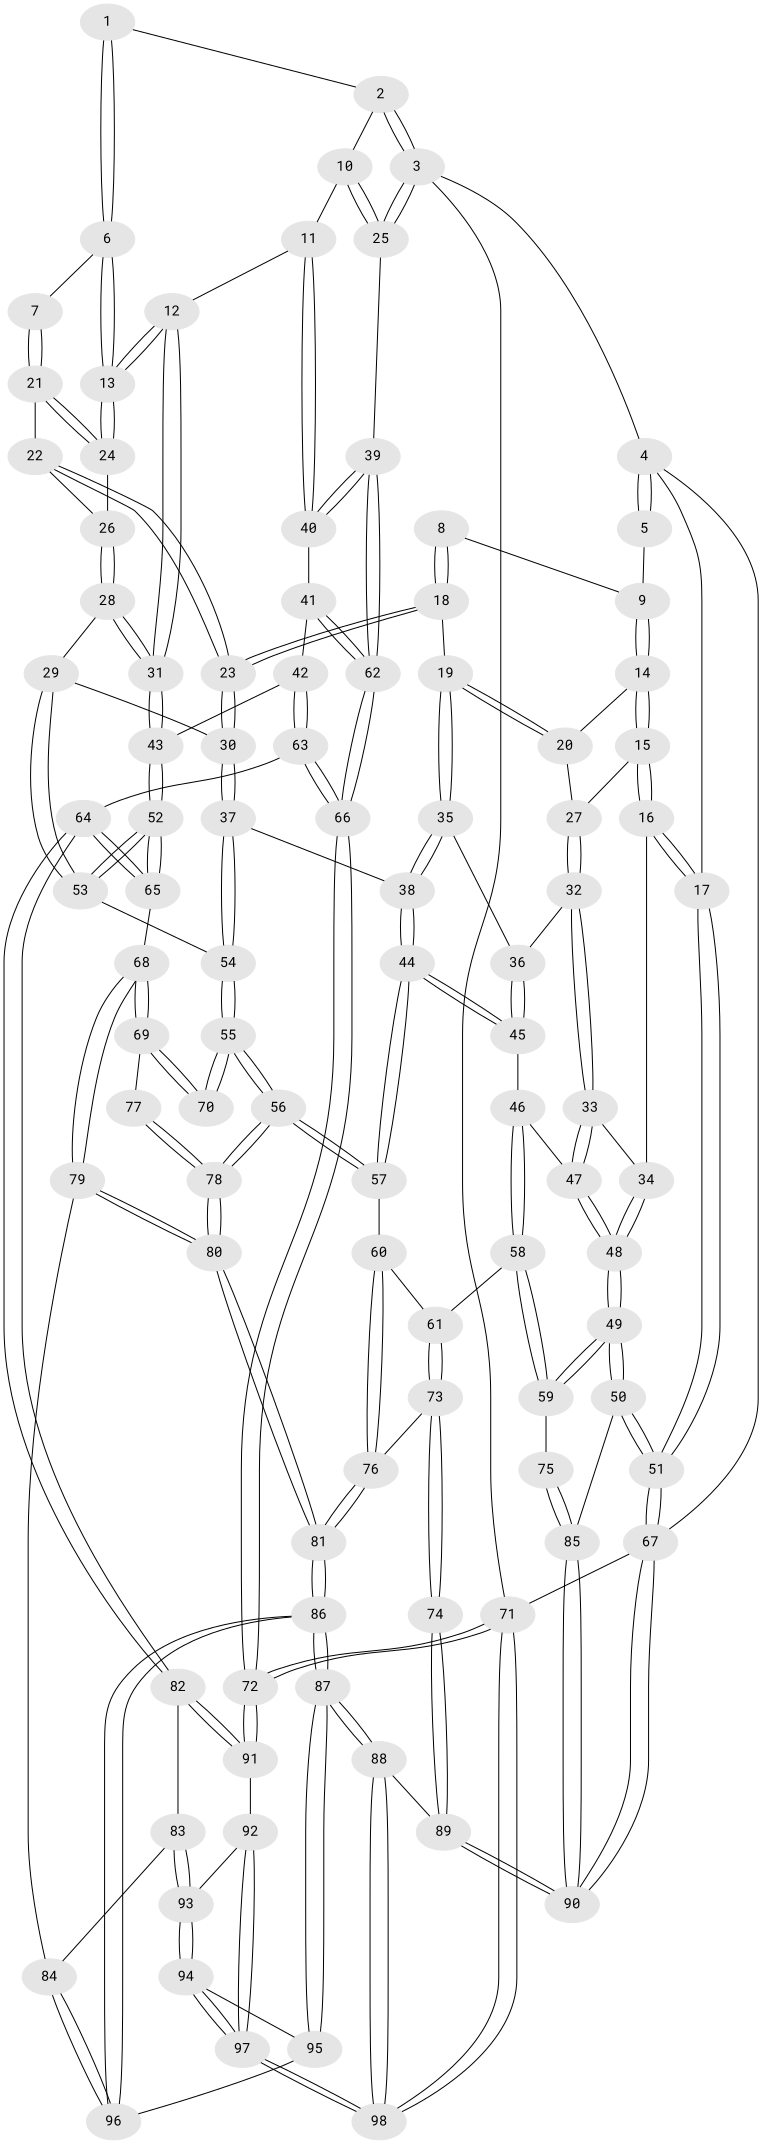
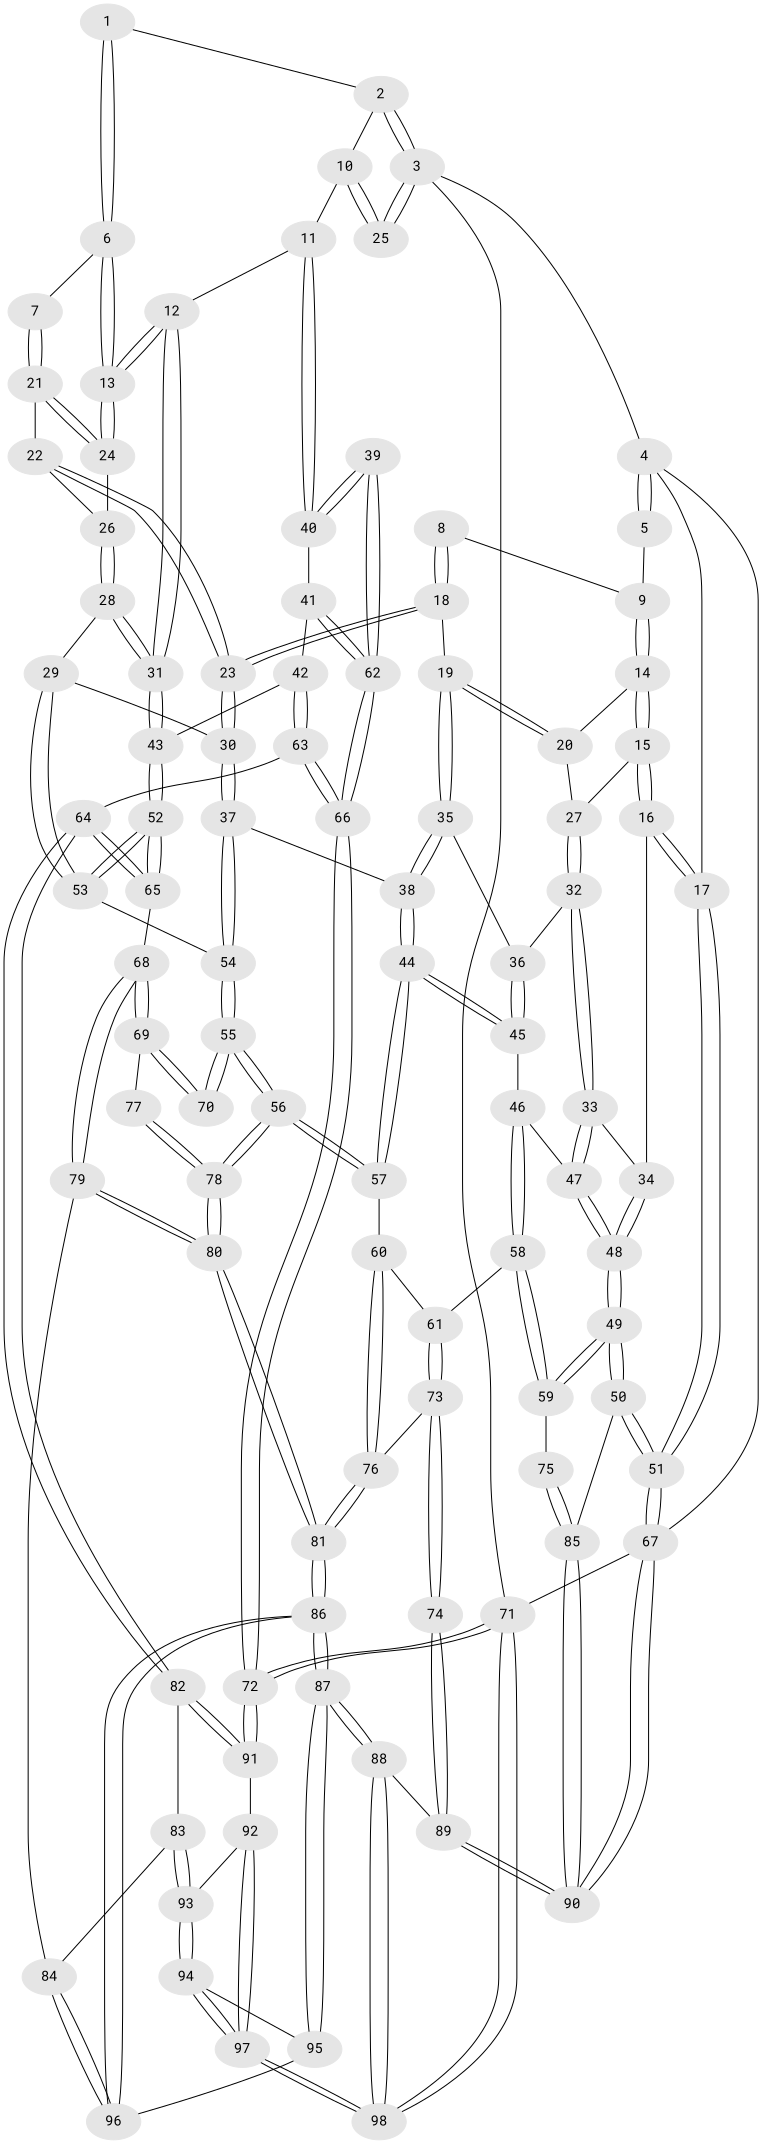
(377, 348) -> none
